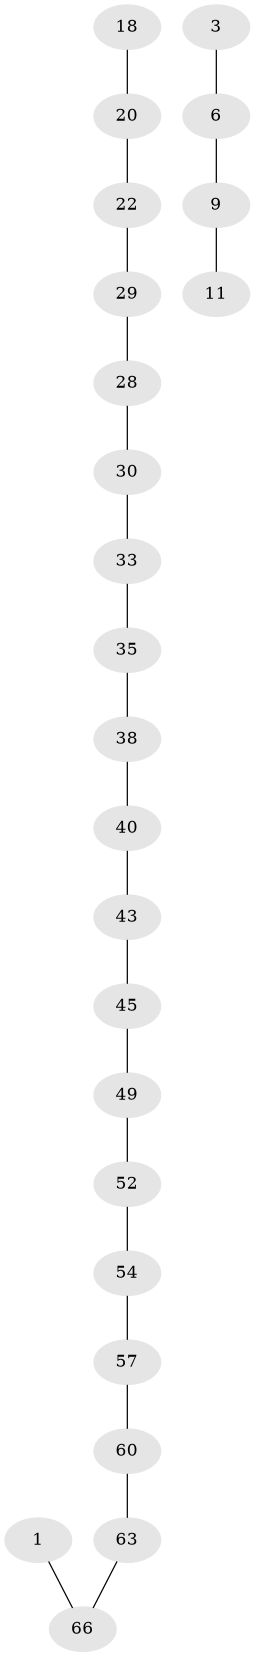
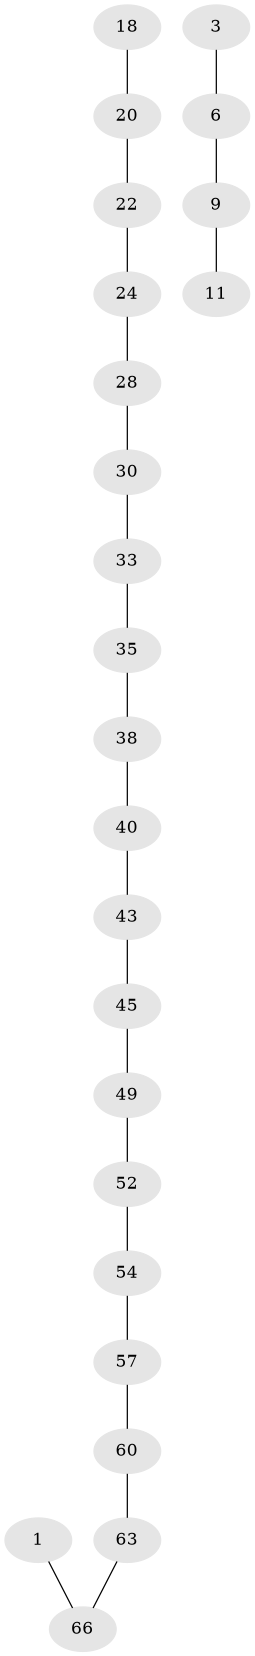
(127, 294) -> (127, 294)
